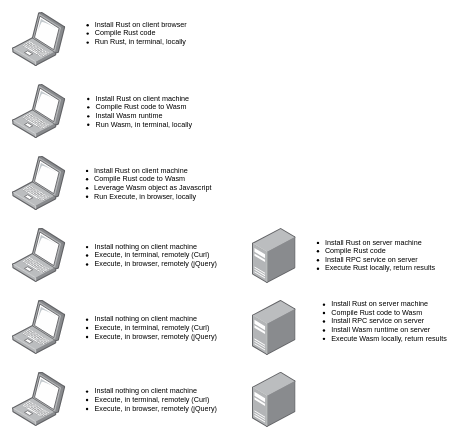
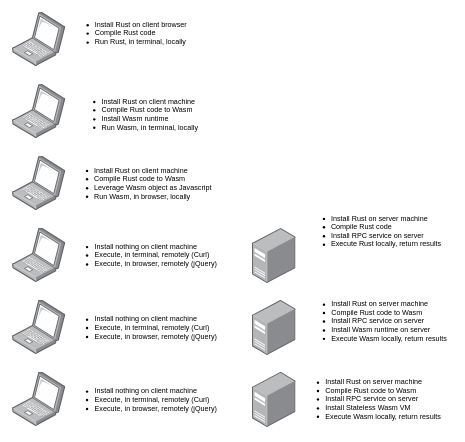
(132, 111) -> (138, 114)
(141, 183) -> (141, 183)
(368, 255) -> (374, 231)
none -> (371, 399)
